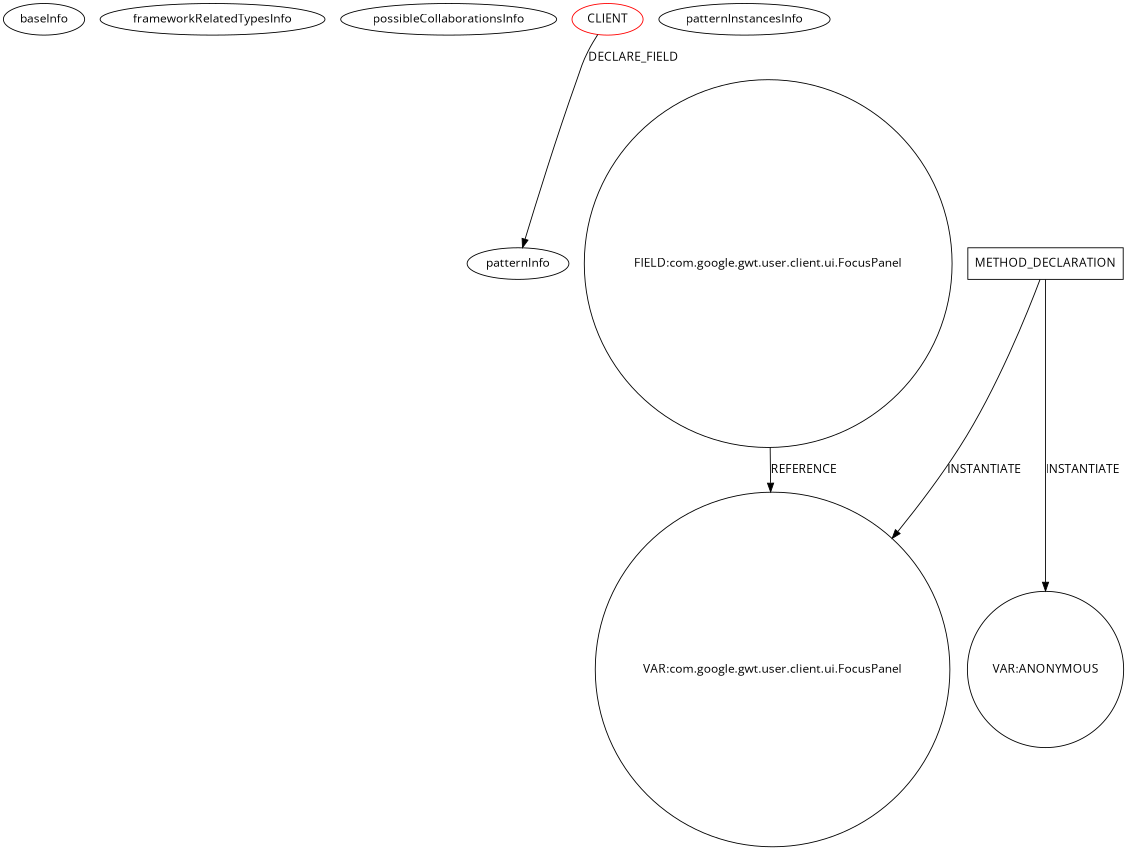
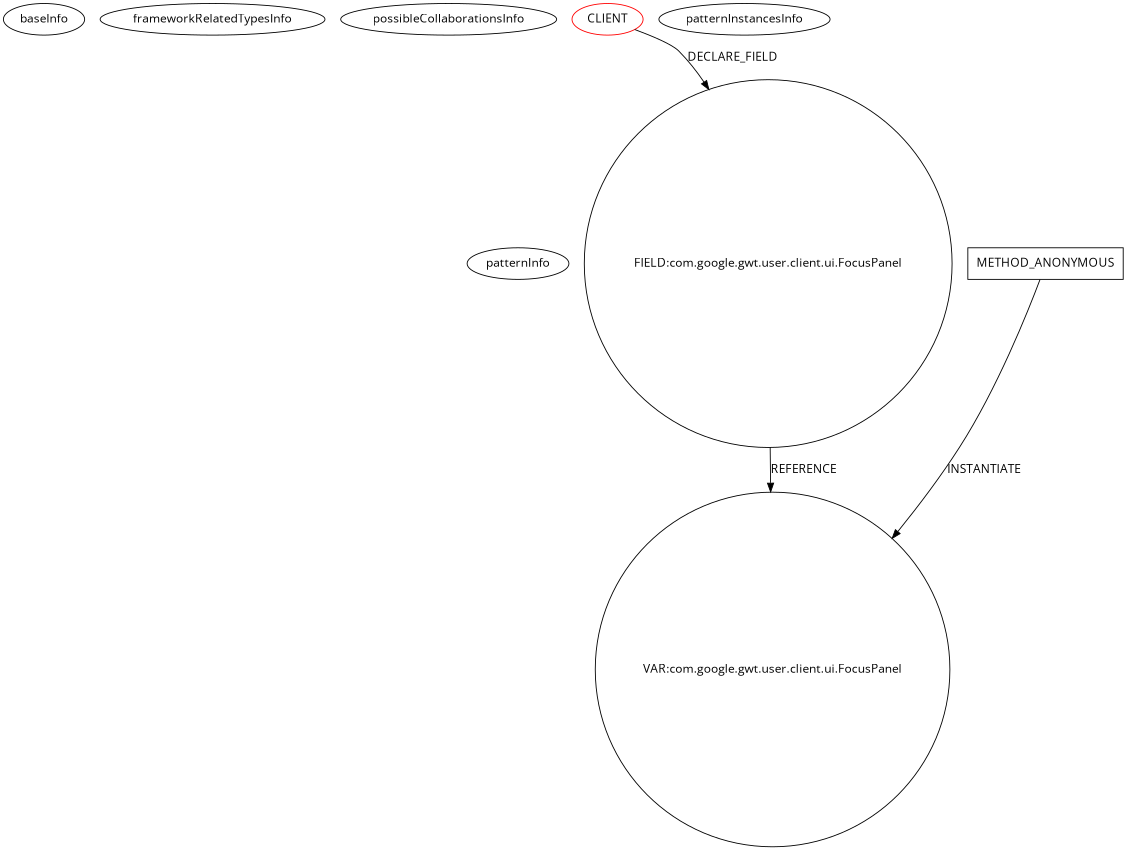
(558, 135) -> (675, 48)
(1046, 264) -> (1046, 264)
(1046, 669) -> none
